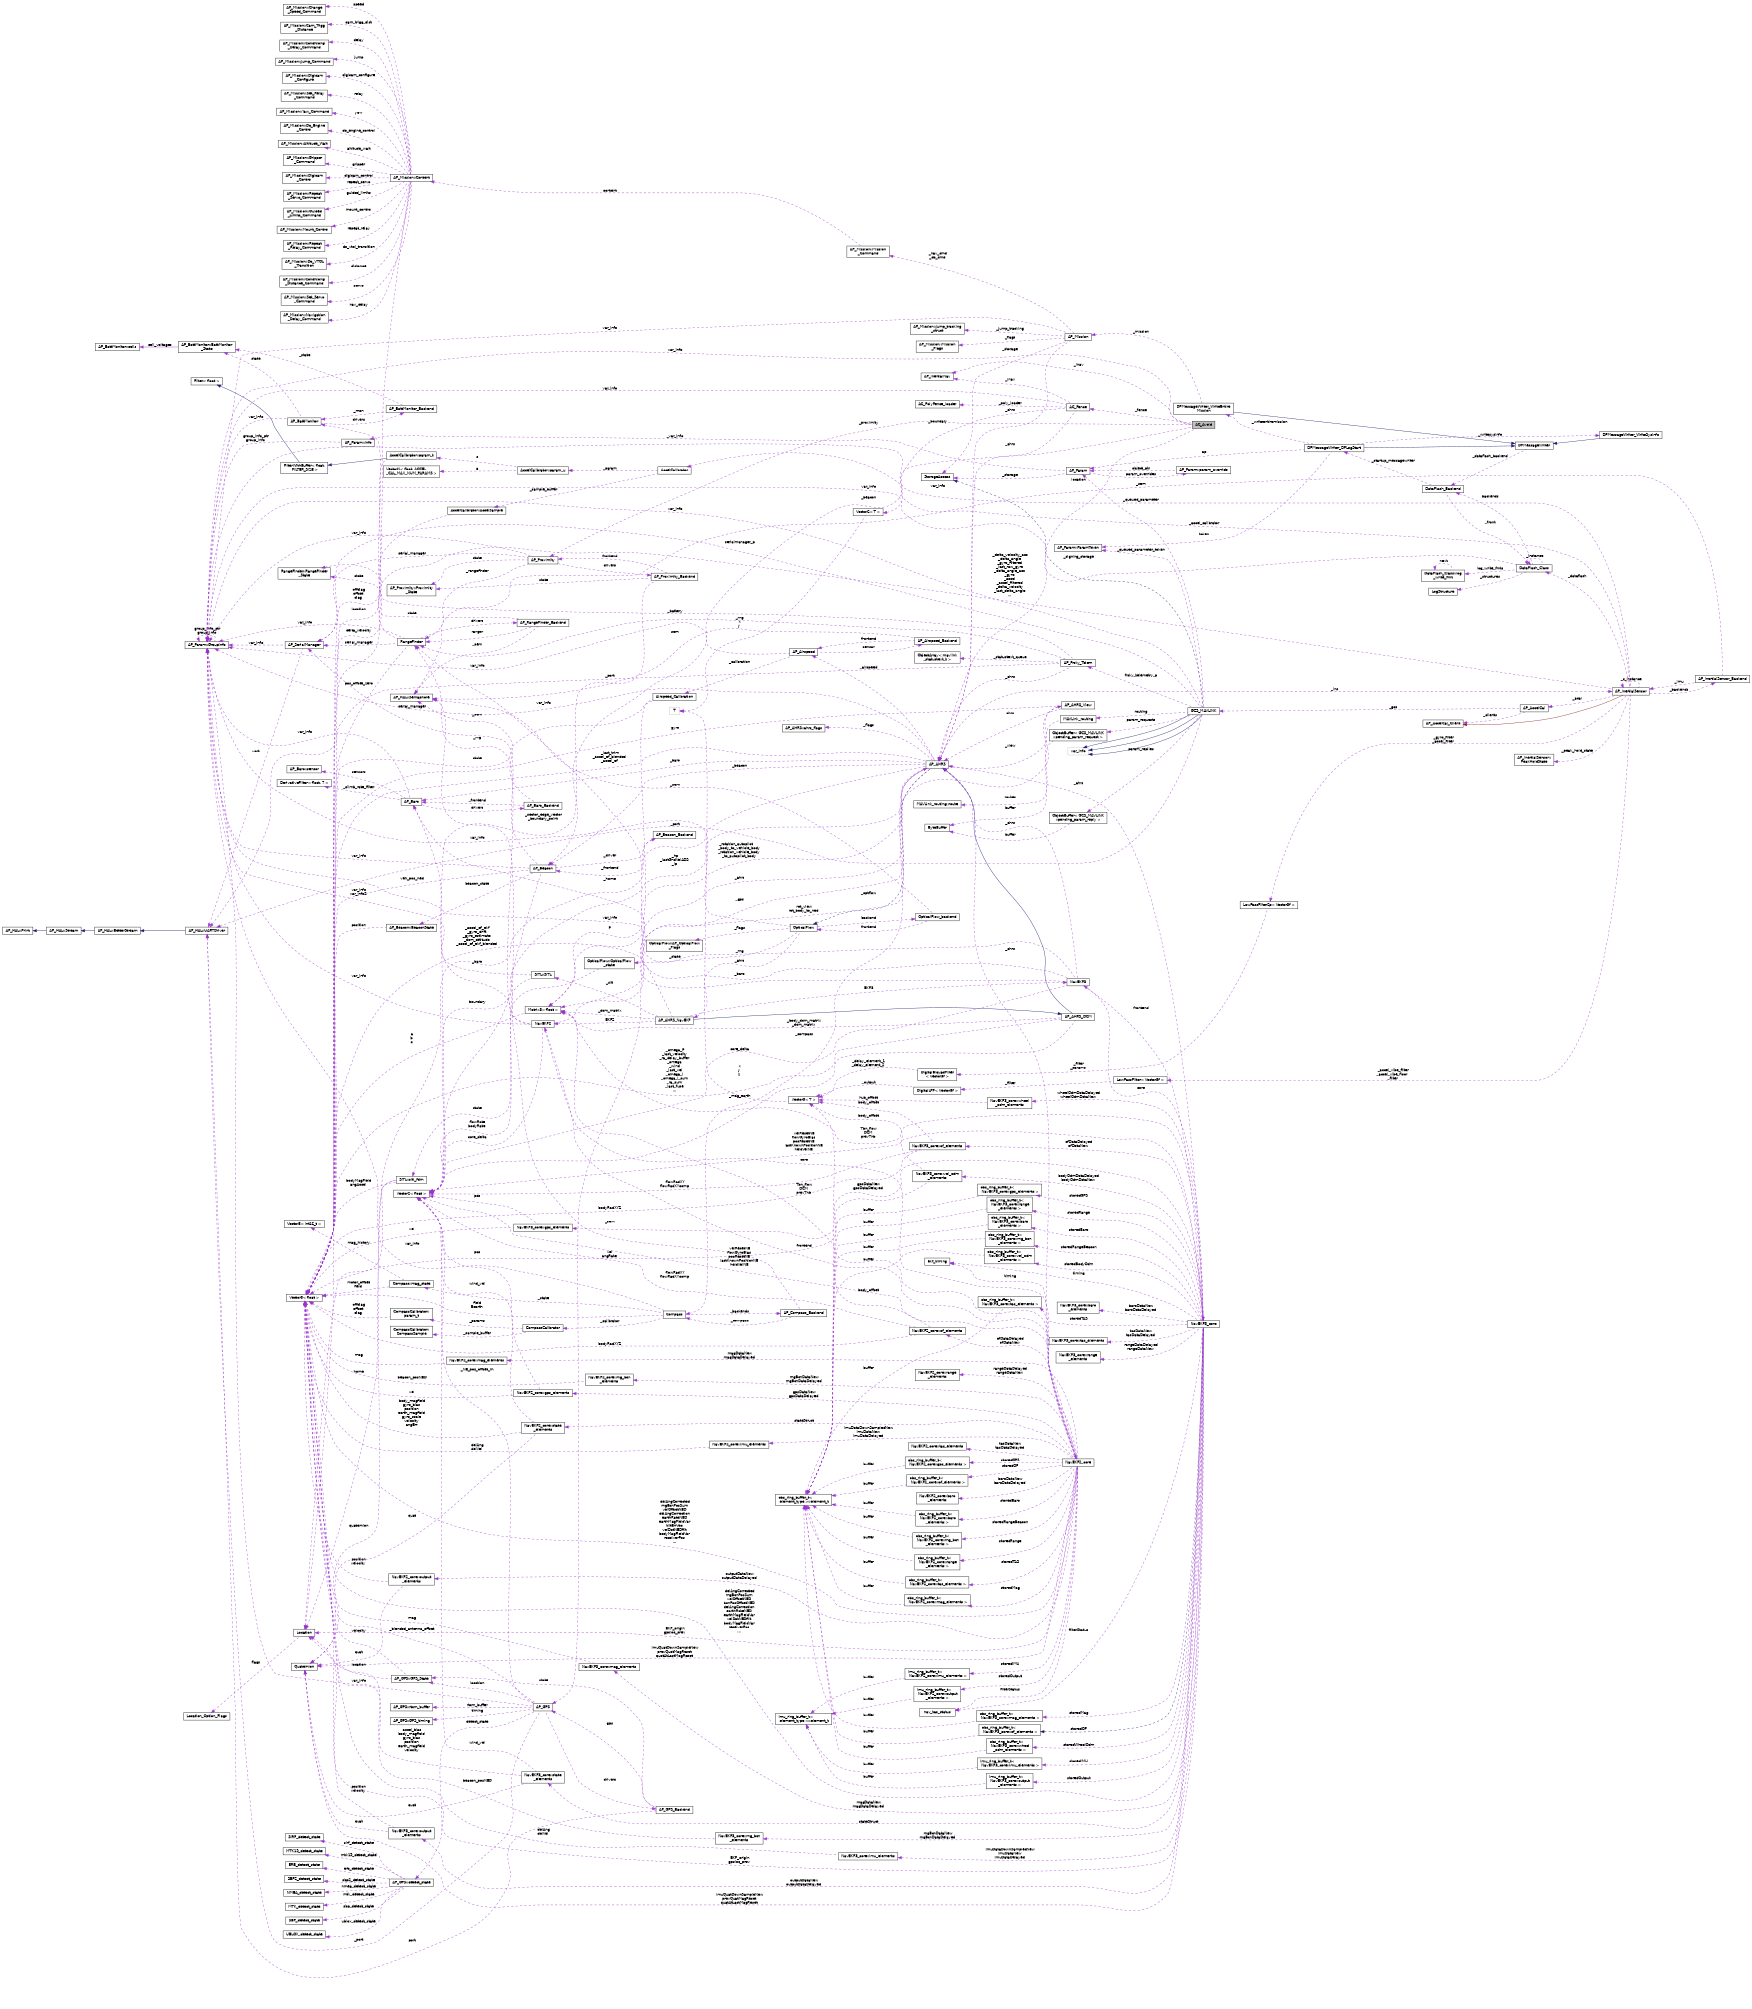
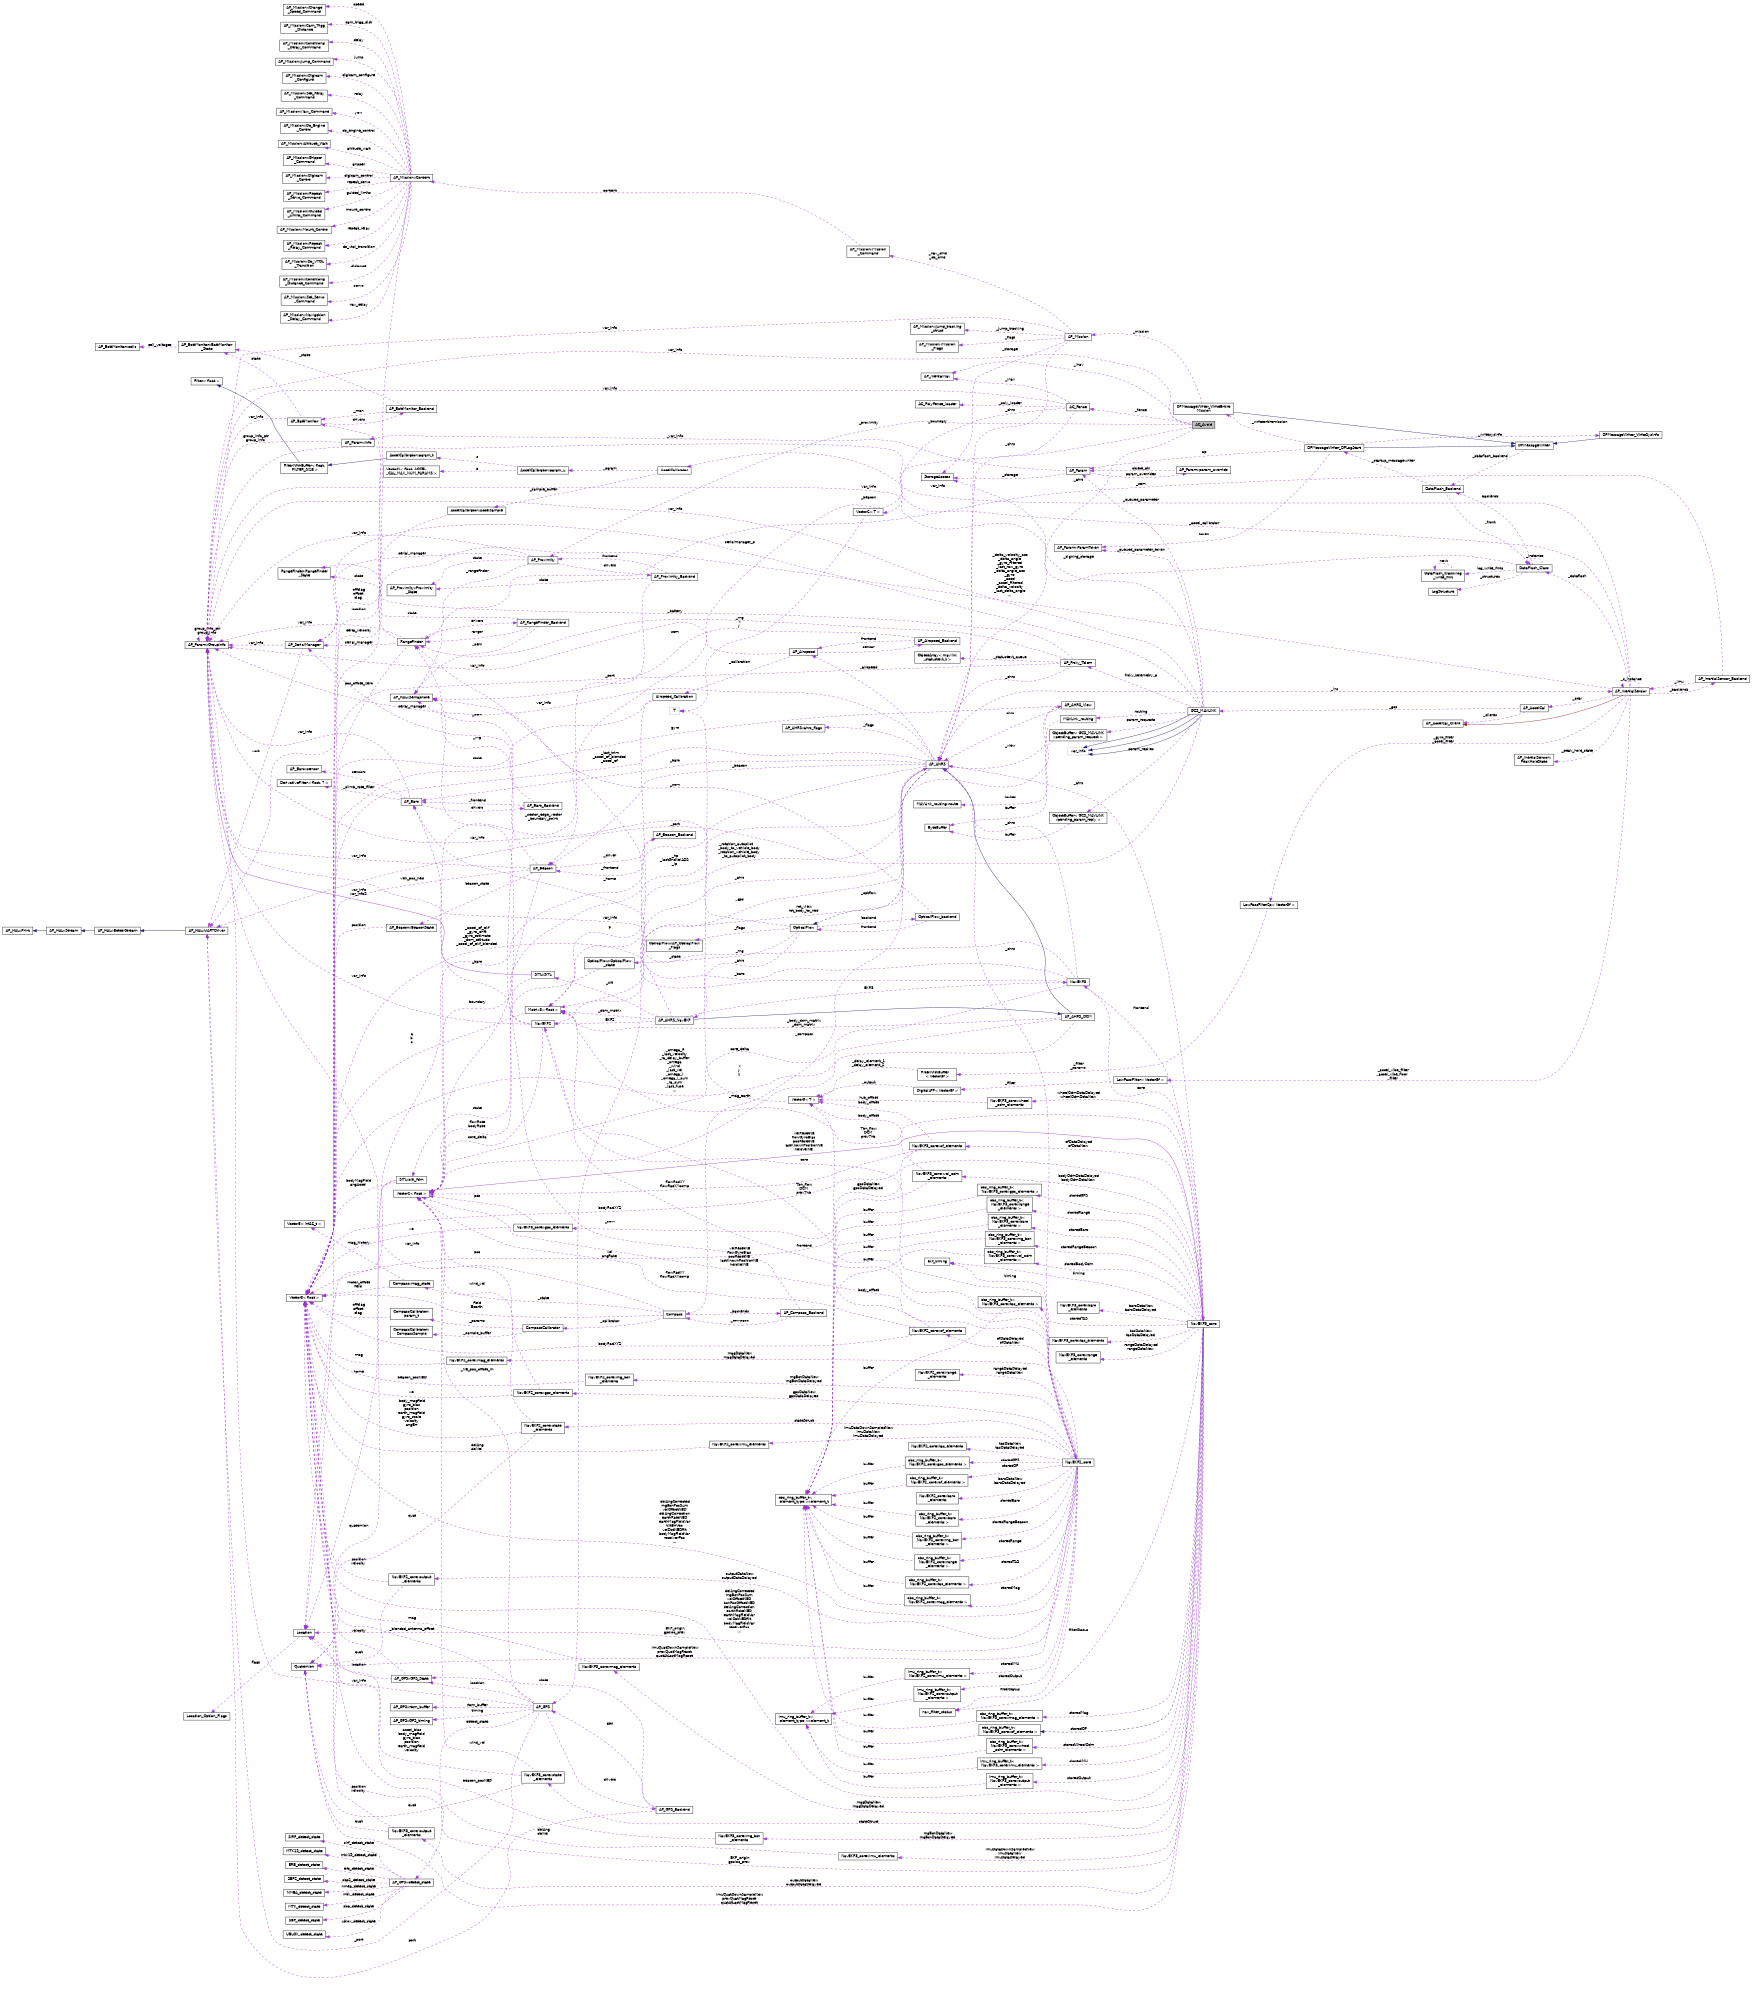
(161, 347) -> (161, 347)
(1078, 480) -> (1078, 480)
(1100, 581) -> (1100, 581)
(295, 886) -> (295, 886)
(937, 1075) -> (937, 1075)
(890, 1146) -> (890, 1146)
(937, 1712) -> (937, 1712)
